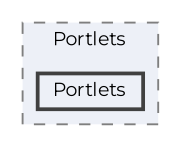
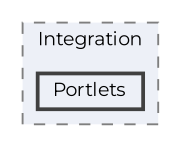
(90, 40) -> (90, 40)
